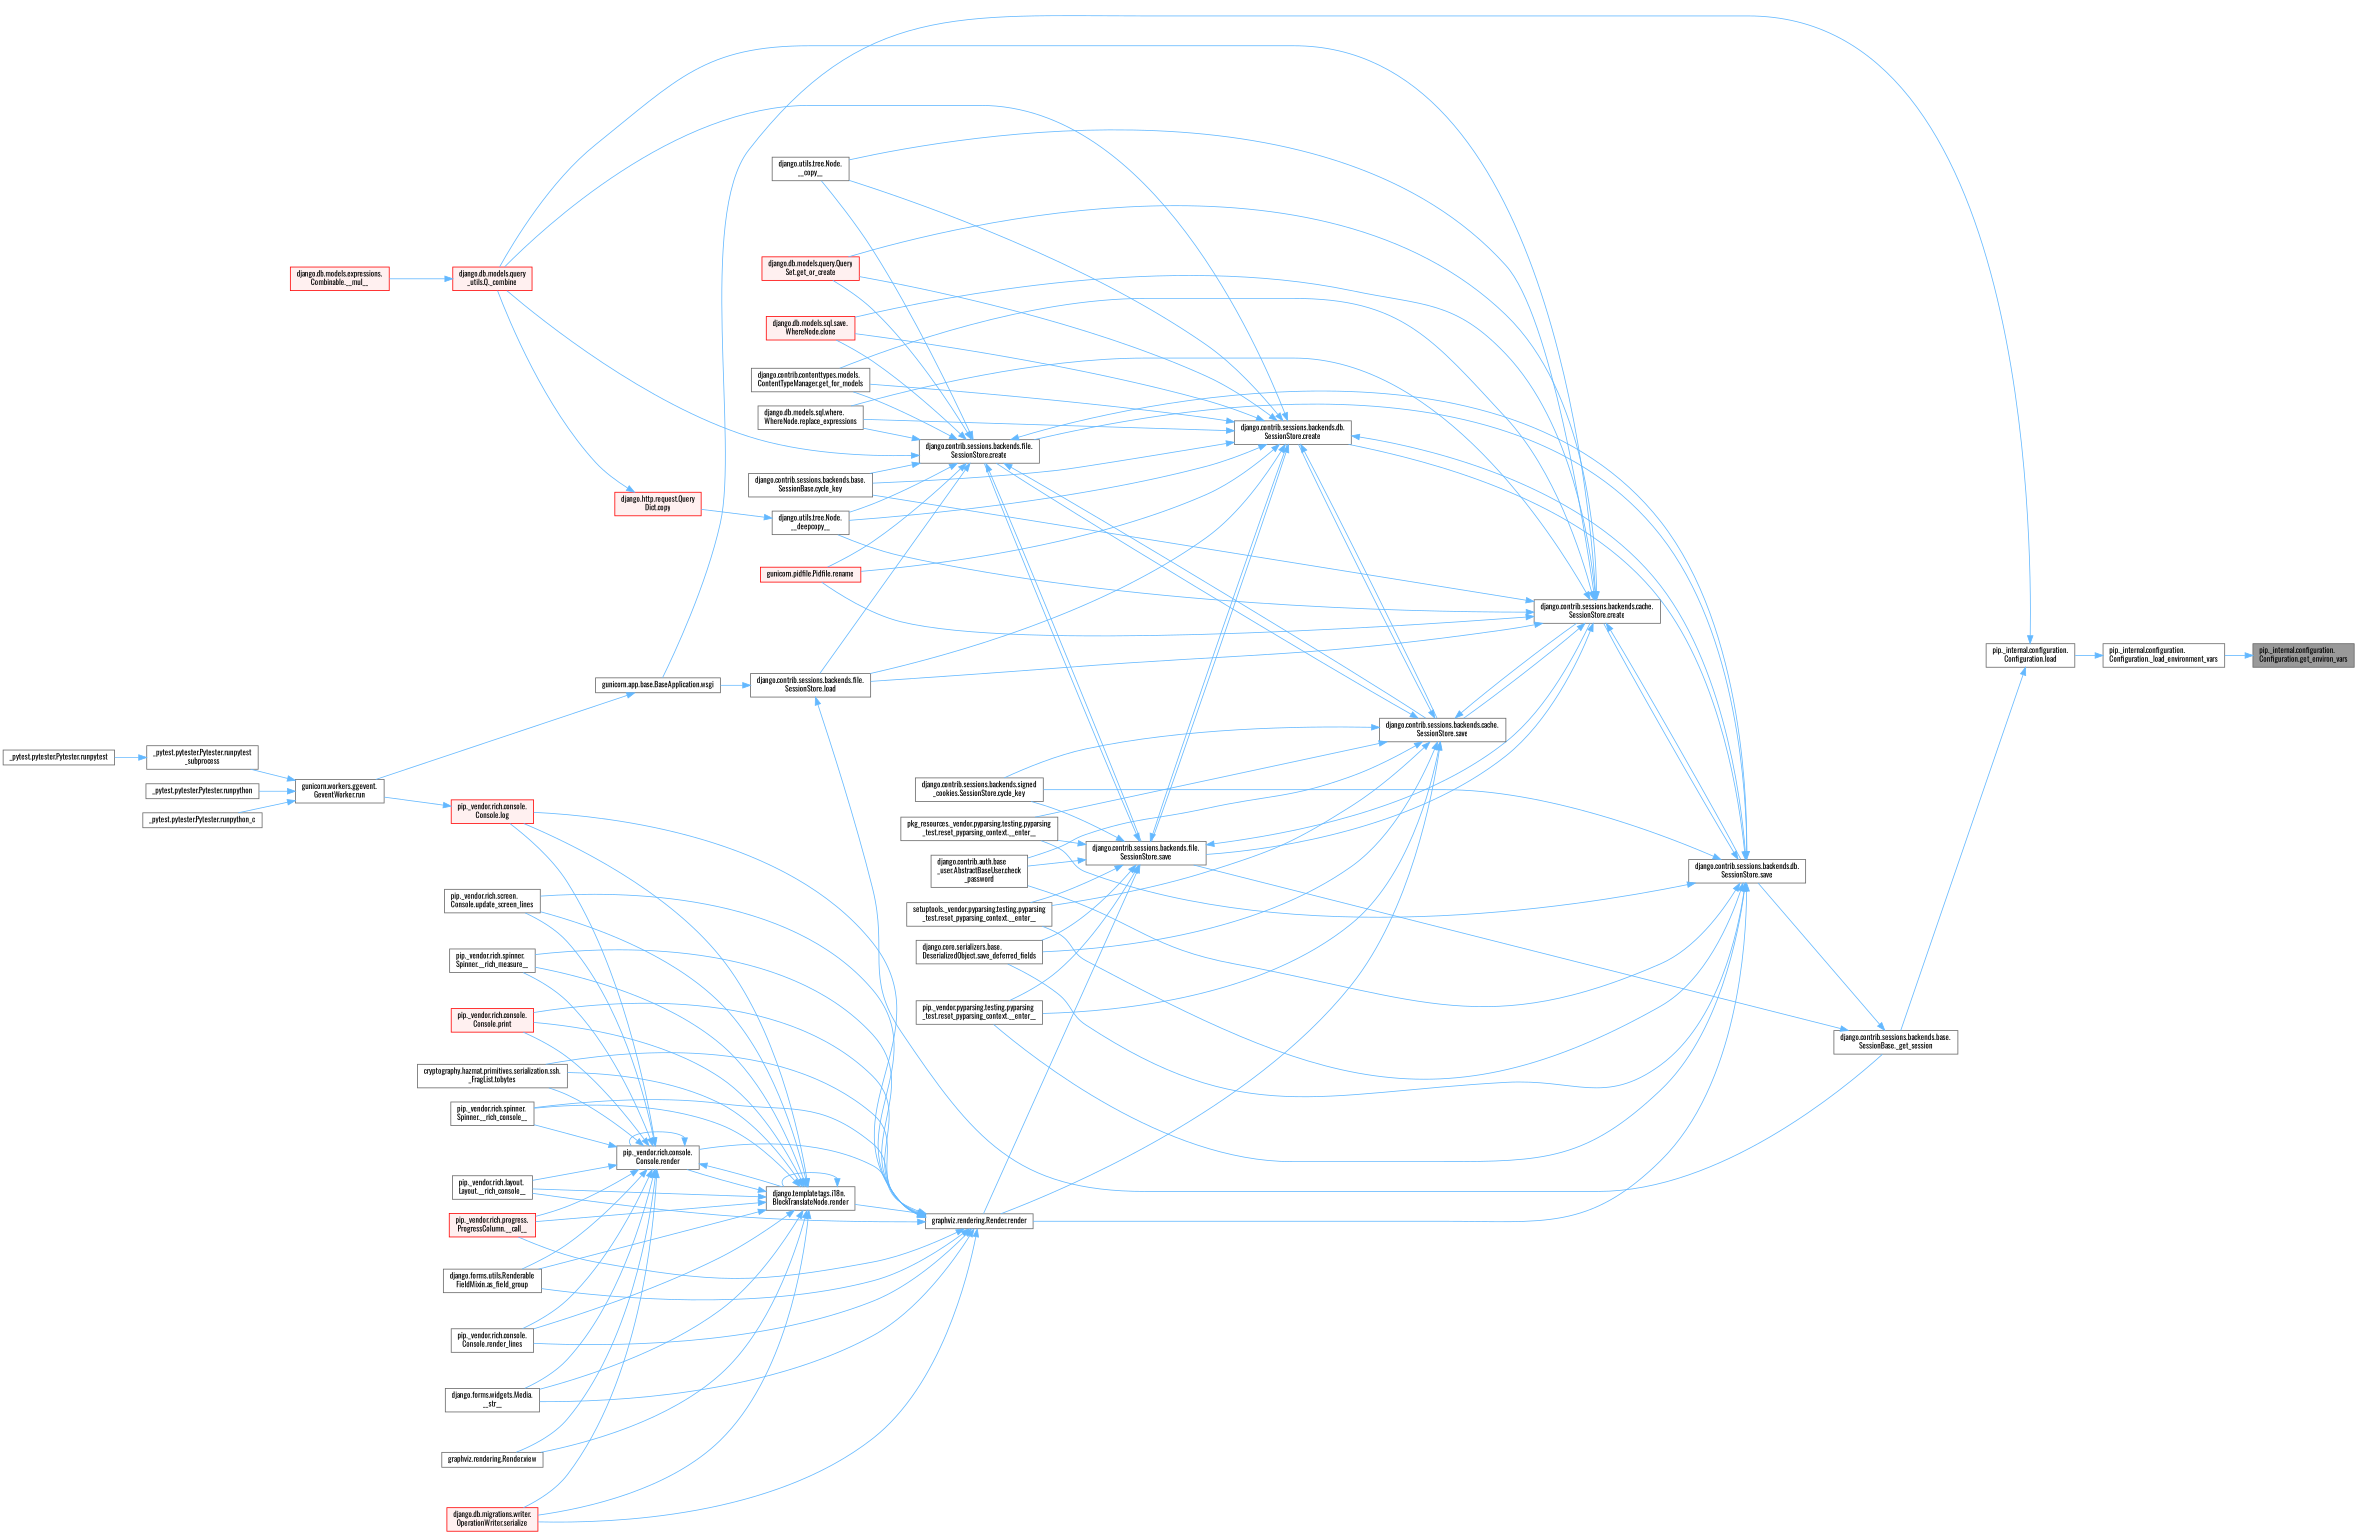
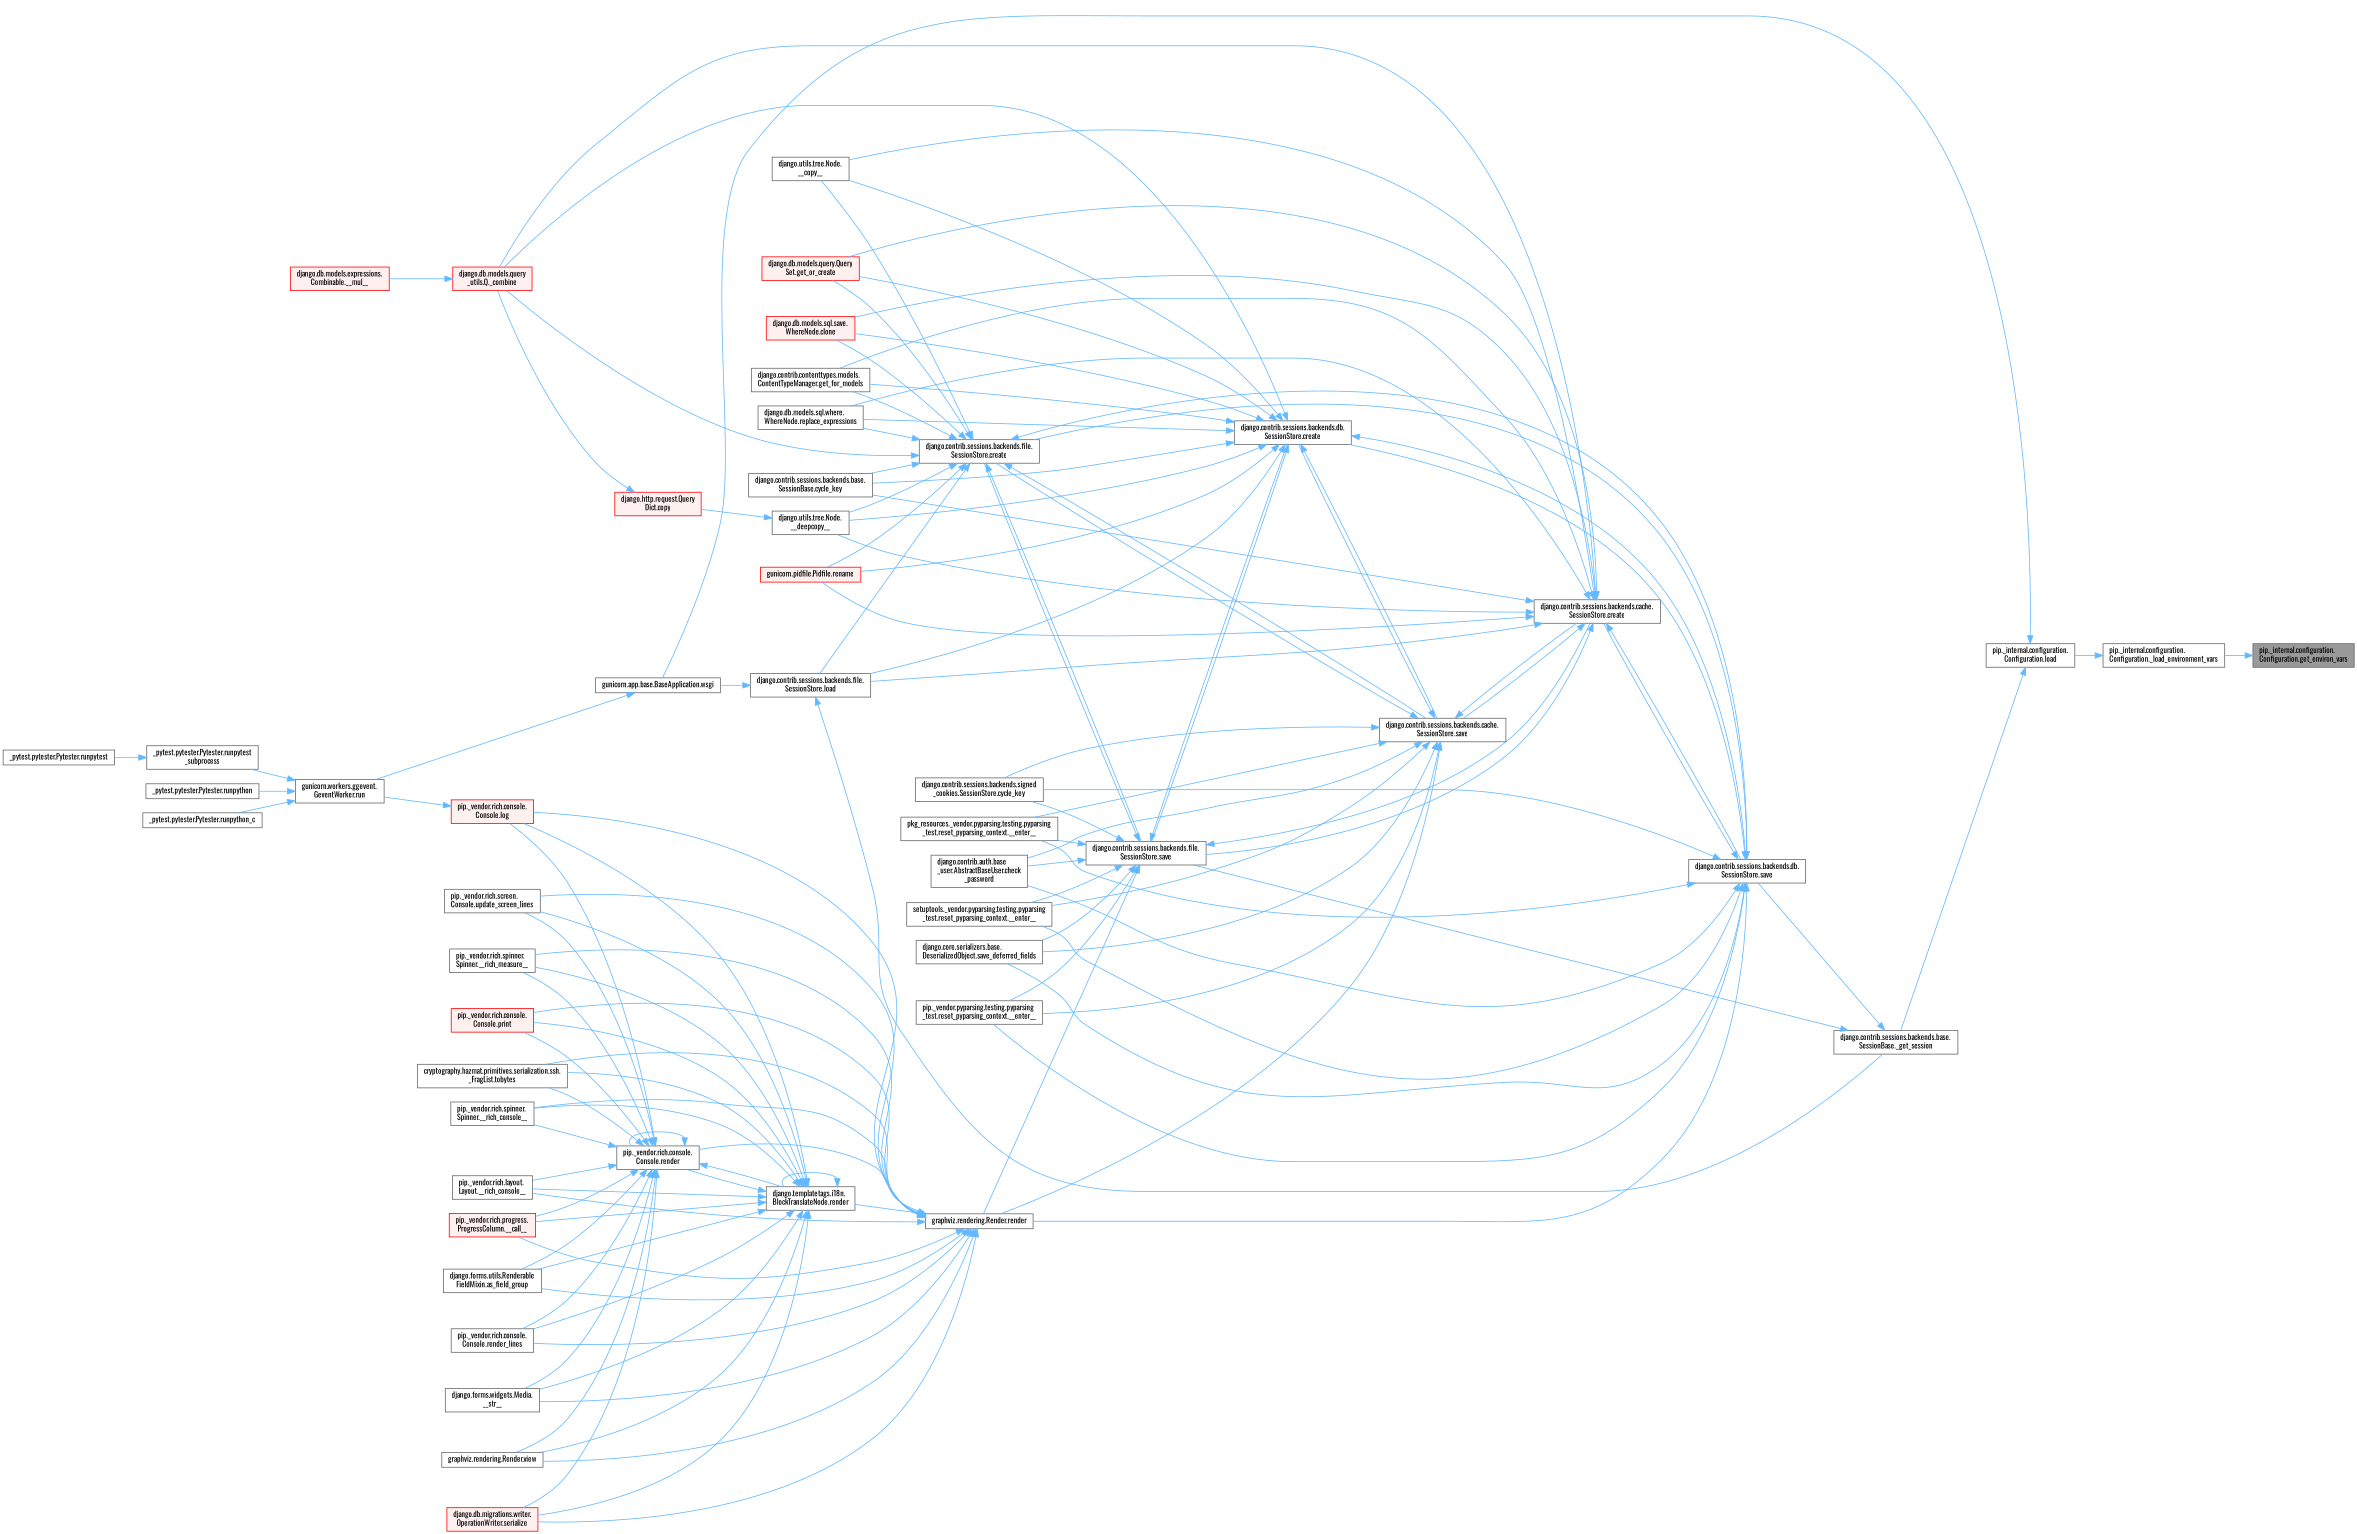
none -> (800, 1419)
